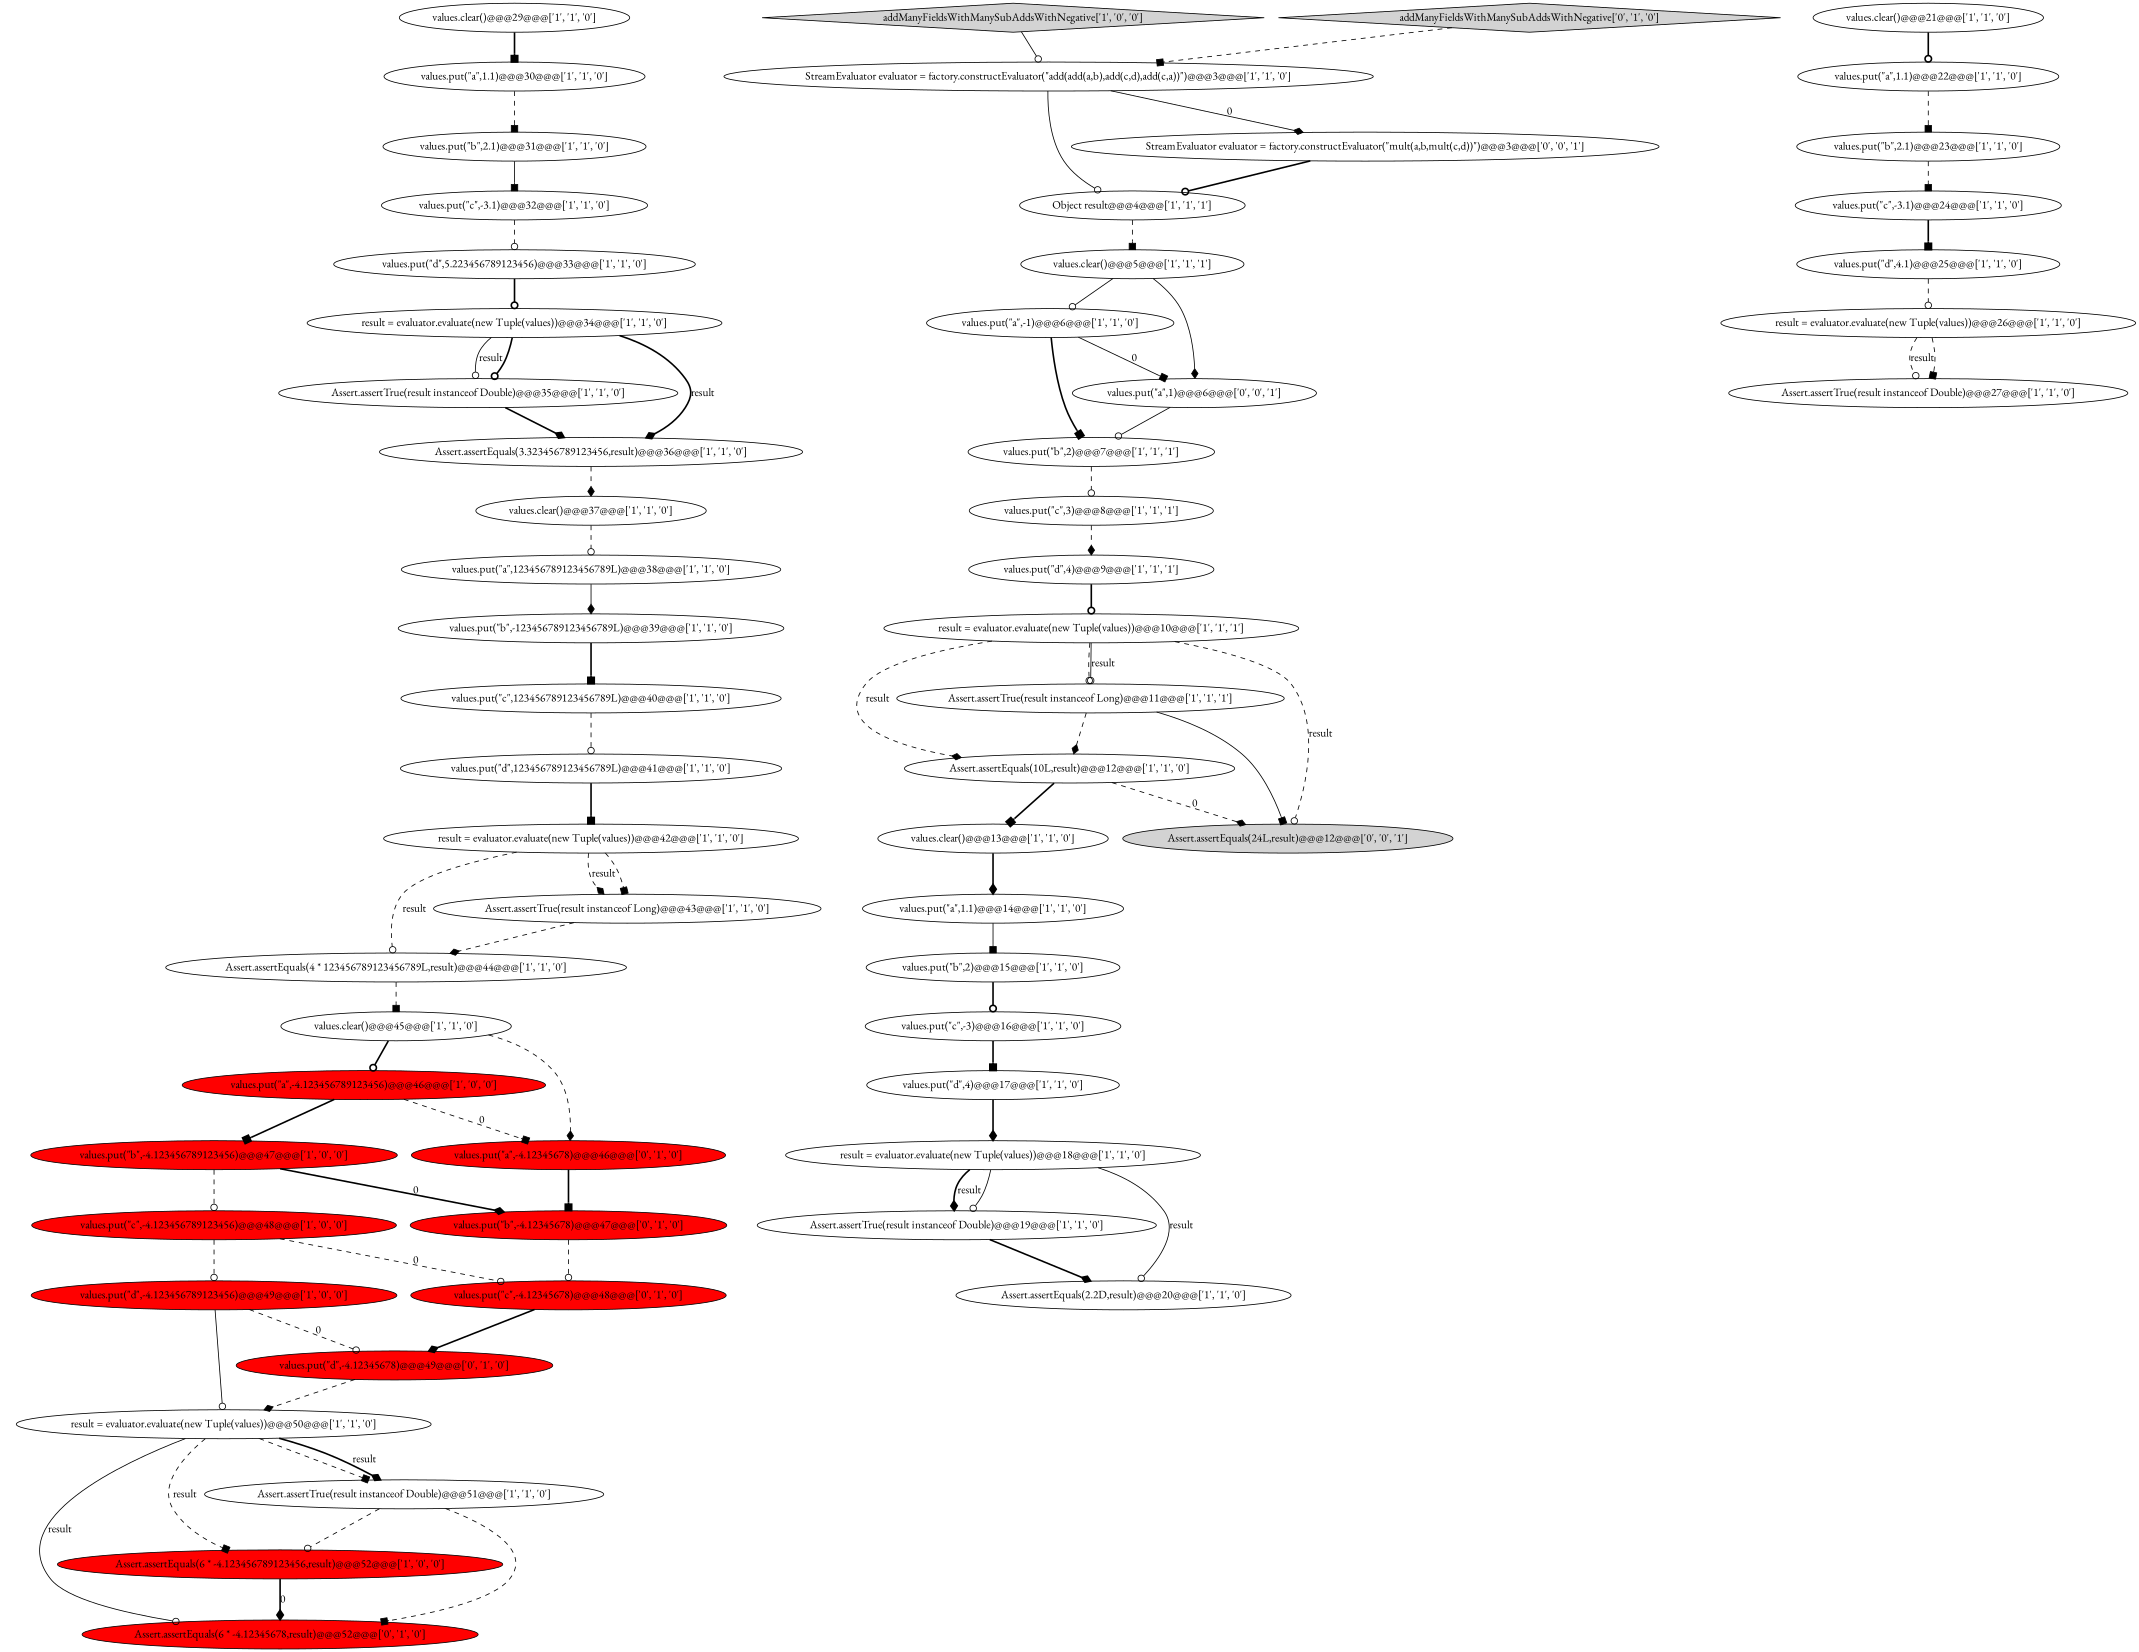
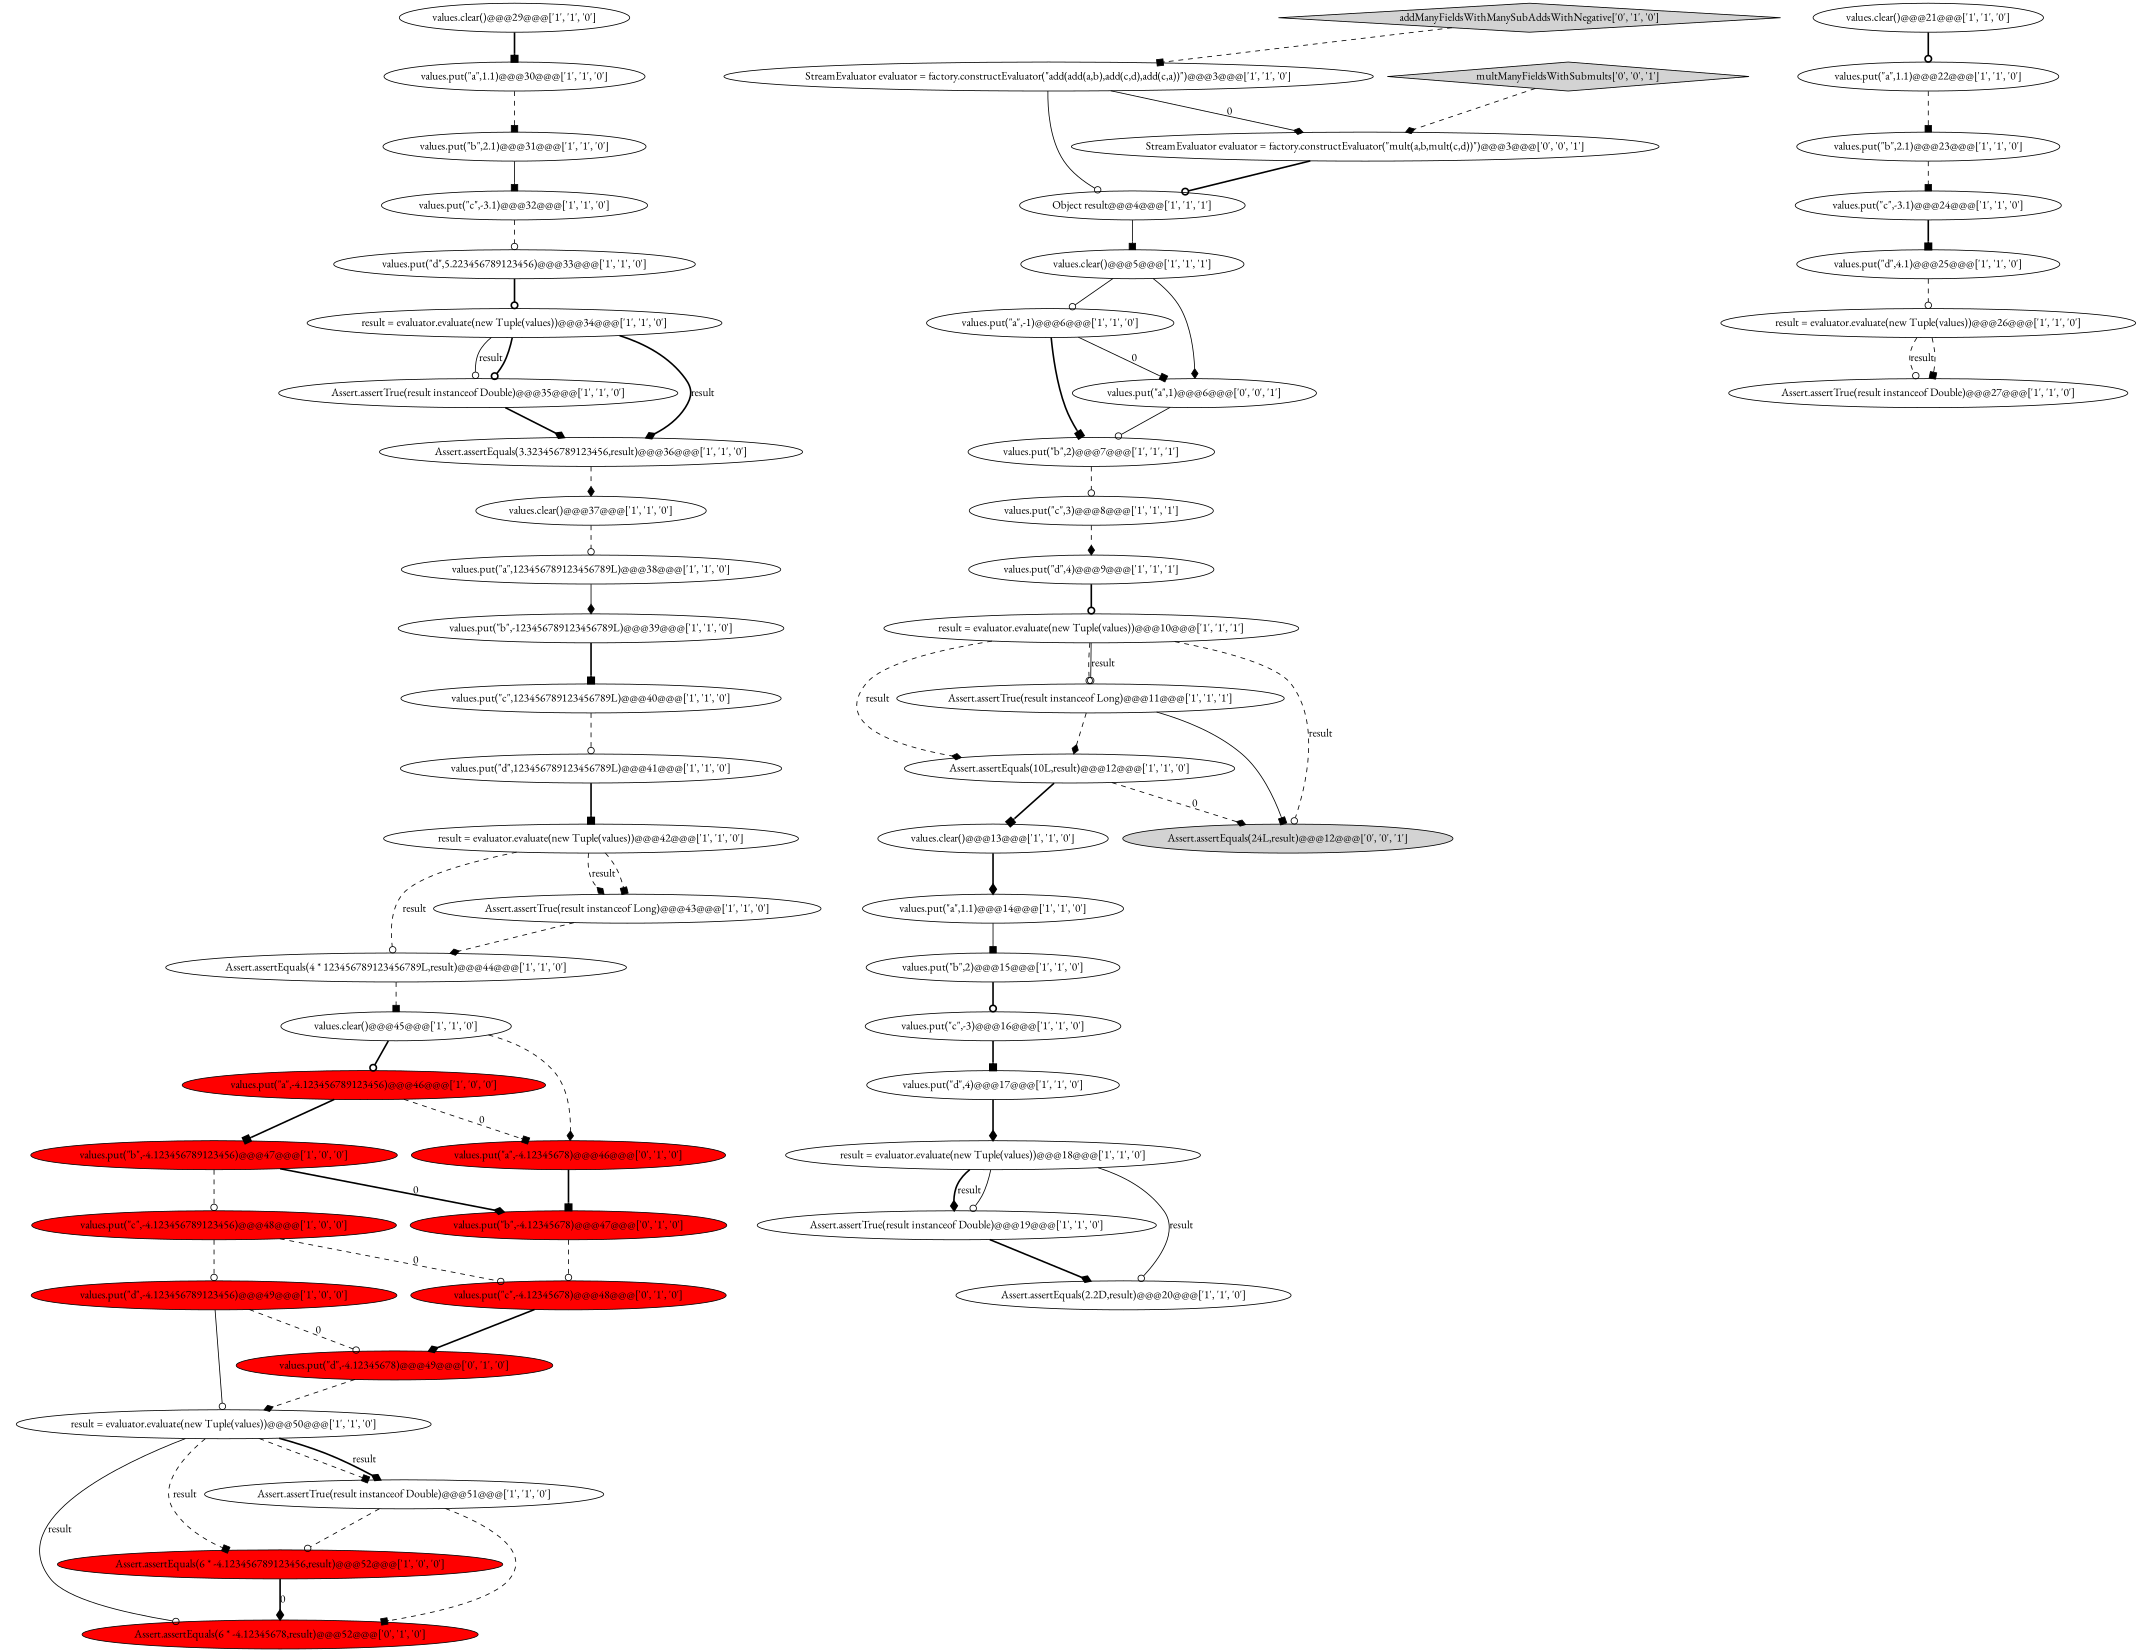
(1013, 18) -> none
none -> (1568, 77)
(1132, 231) -> (1132, 231)
